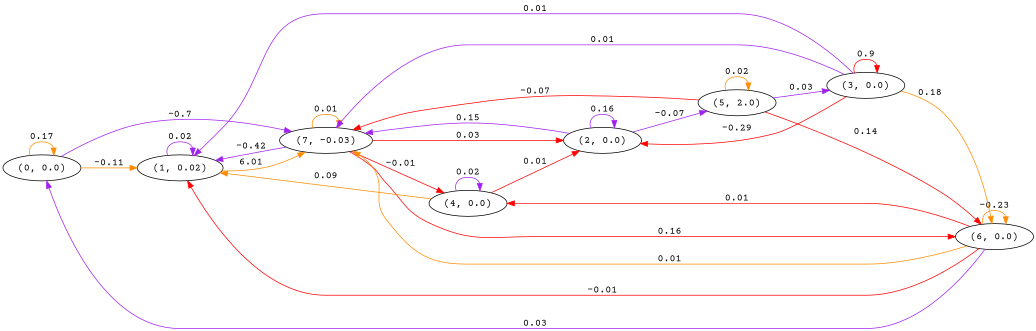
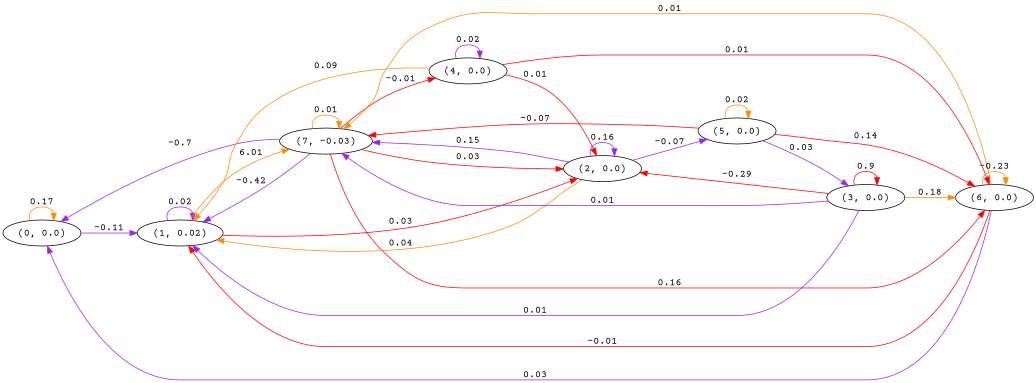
(737, 103) -> (737, 131)
(170, 120) -> (169, 166)
(106, 168) -> (106, 233)
(744, 203) -> (775, 55)
none -> (400, 229)
none -> (411, 248)
